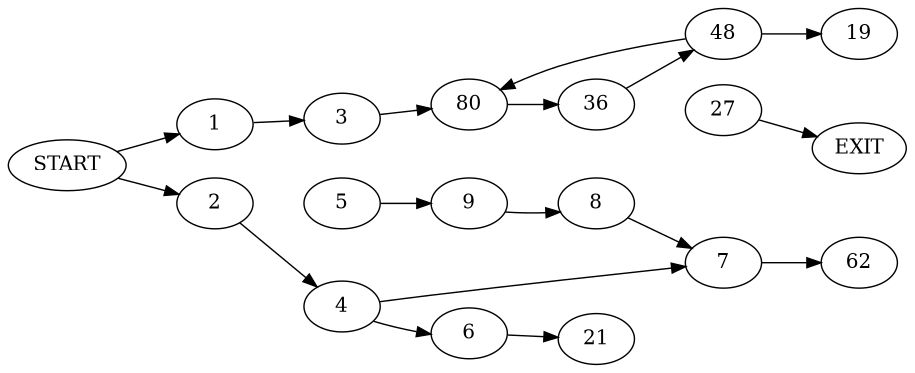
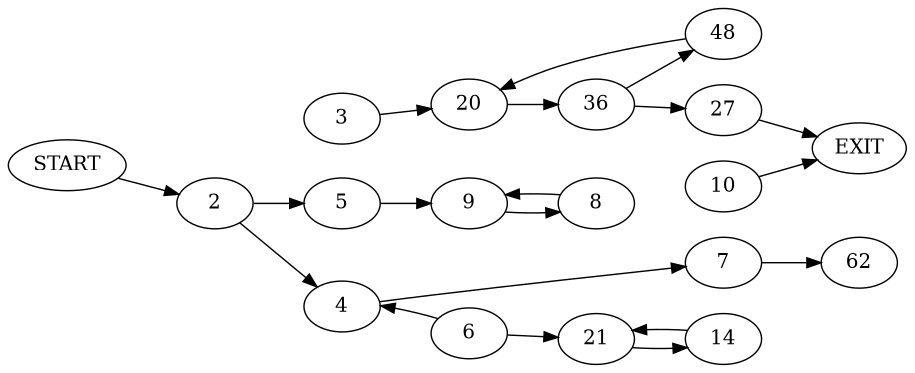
(859, 34) -> none
(469, 105) -> (469, 105)
none -> (653, 107)
(215, 124) -> none
none -> (723, 186)
none -> (272, 203)
(653, 230) -> (540, 194)
(395, 327) -> (417, 313)
none -> (723, 339)
